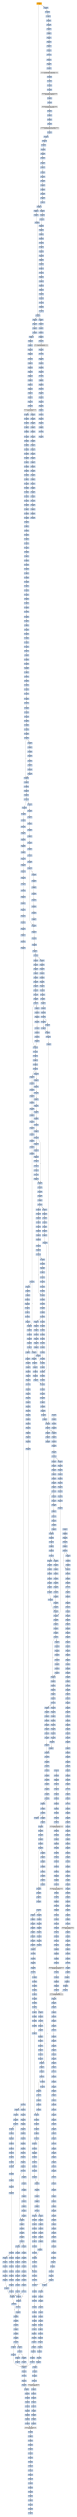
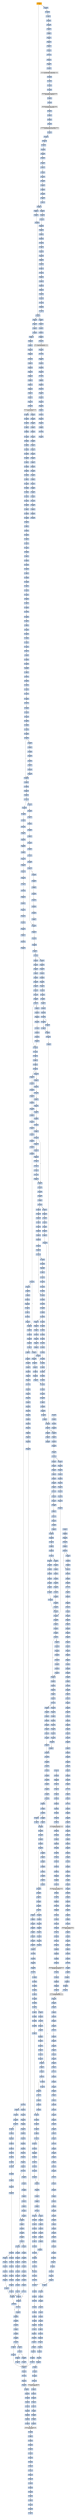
none -> (37, 1822)
none -> (39, 1906)
